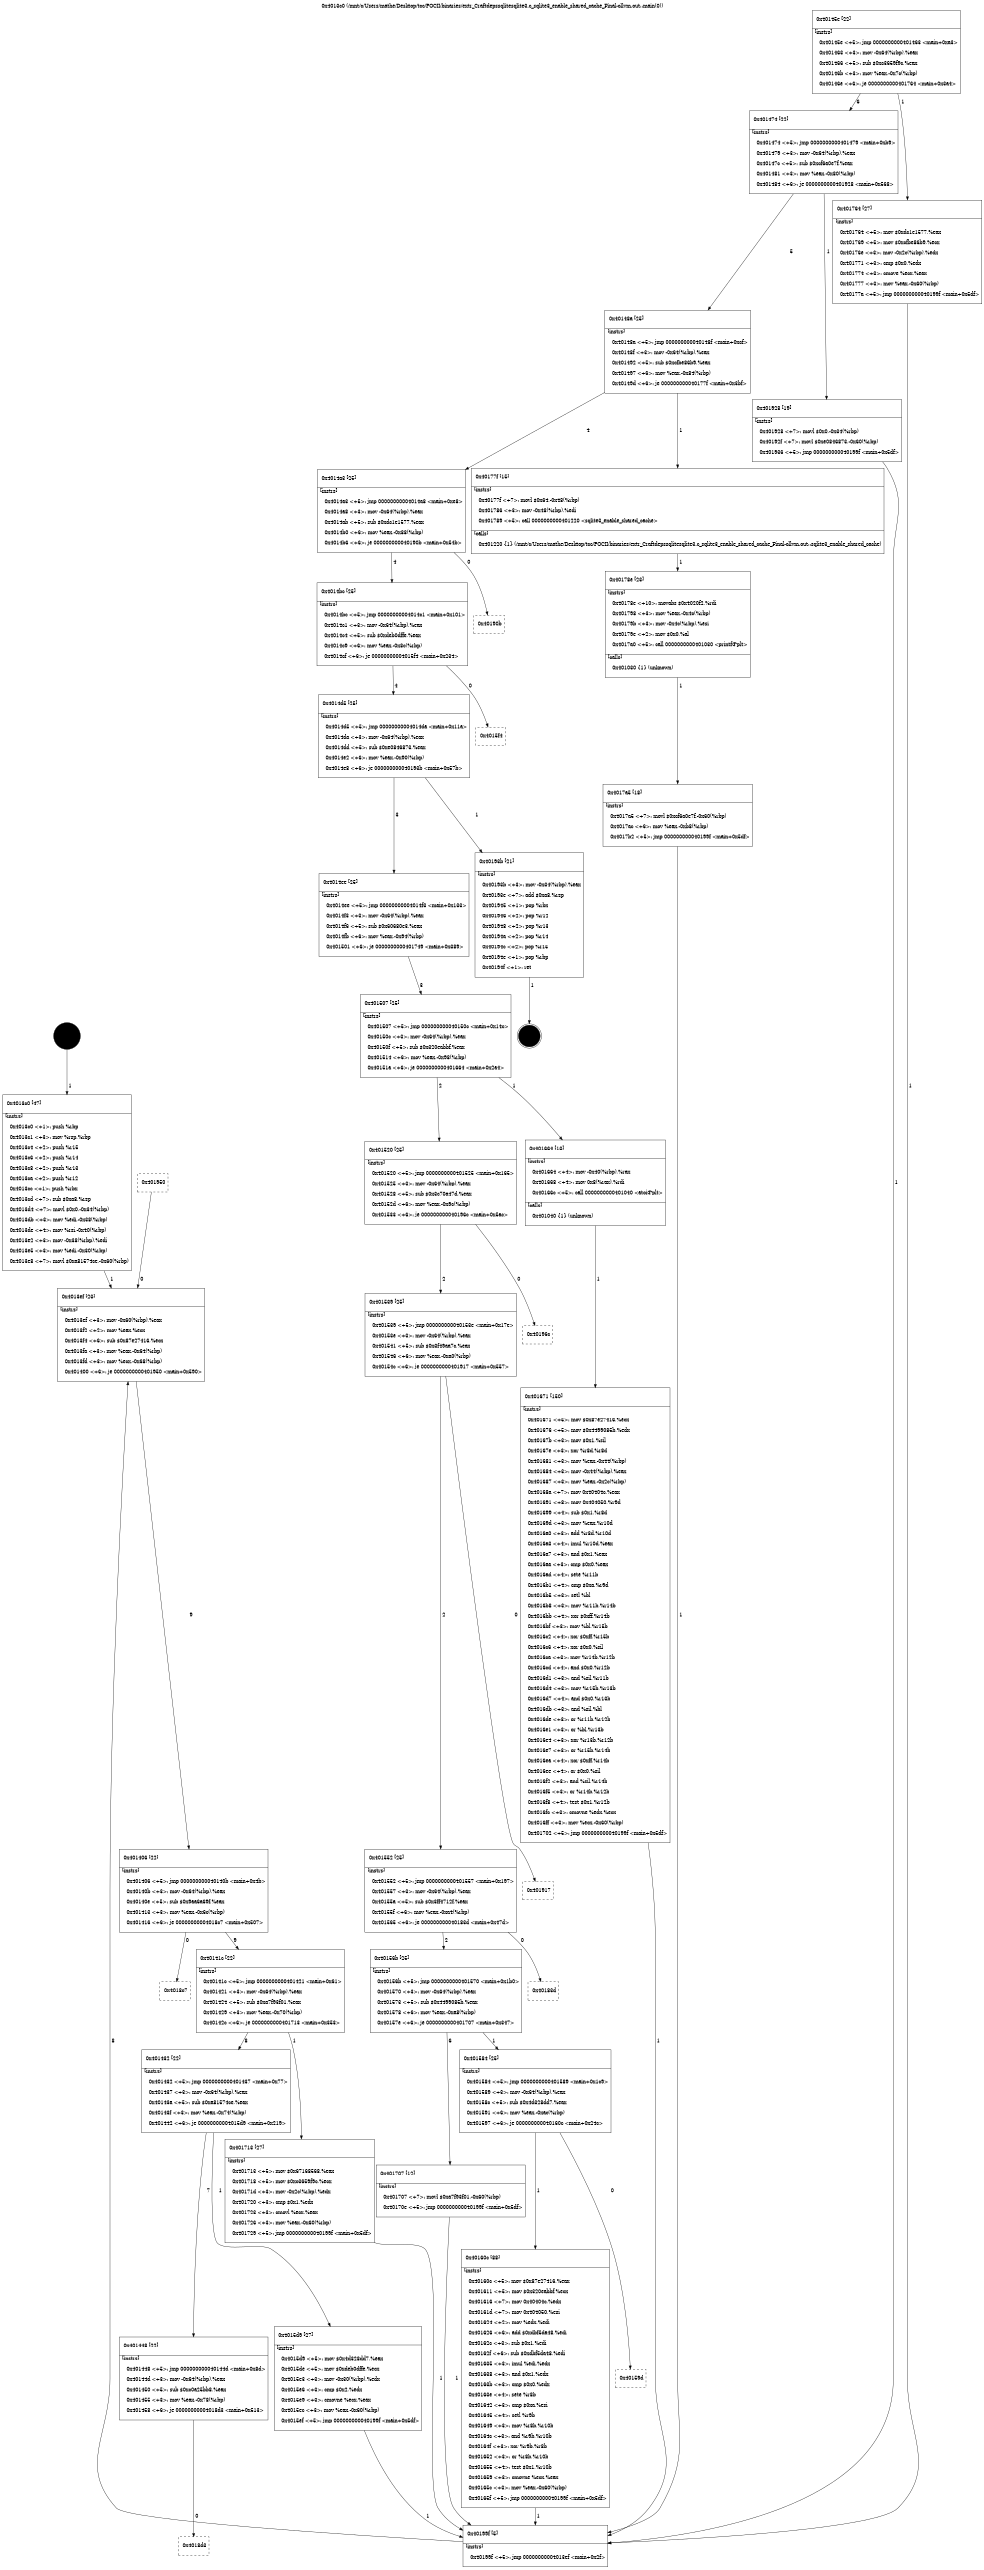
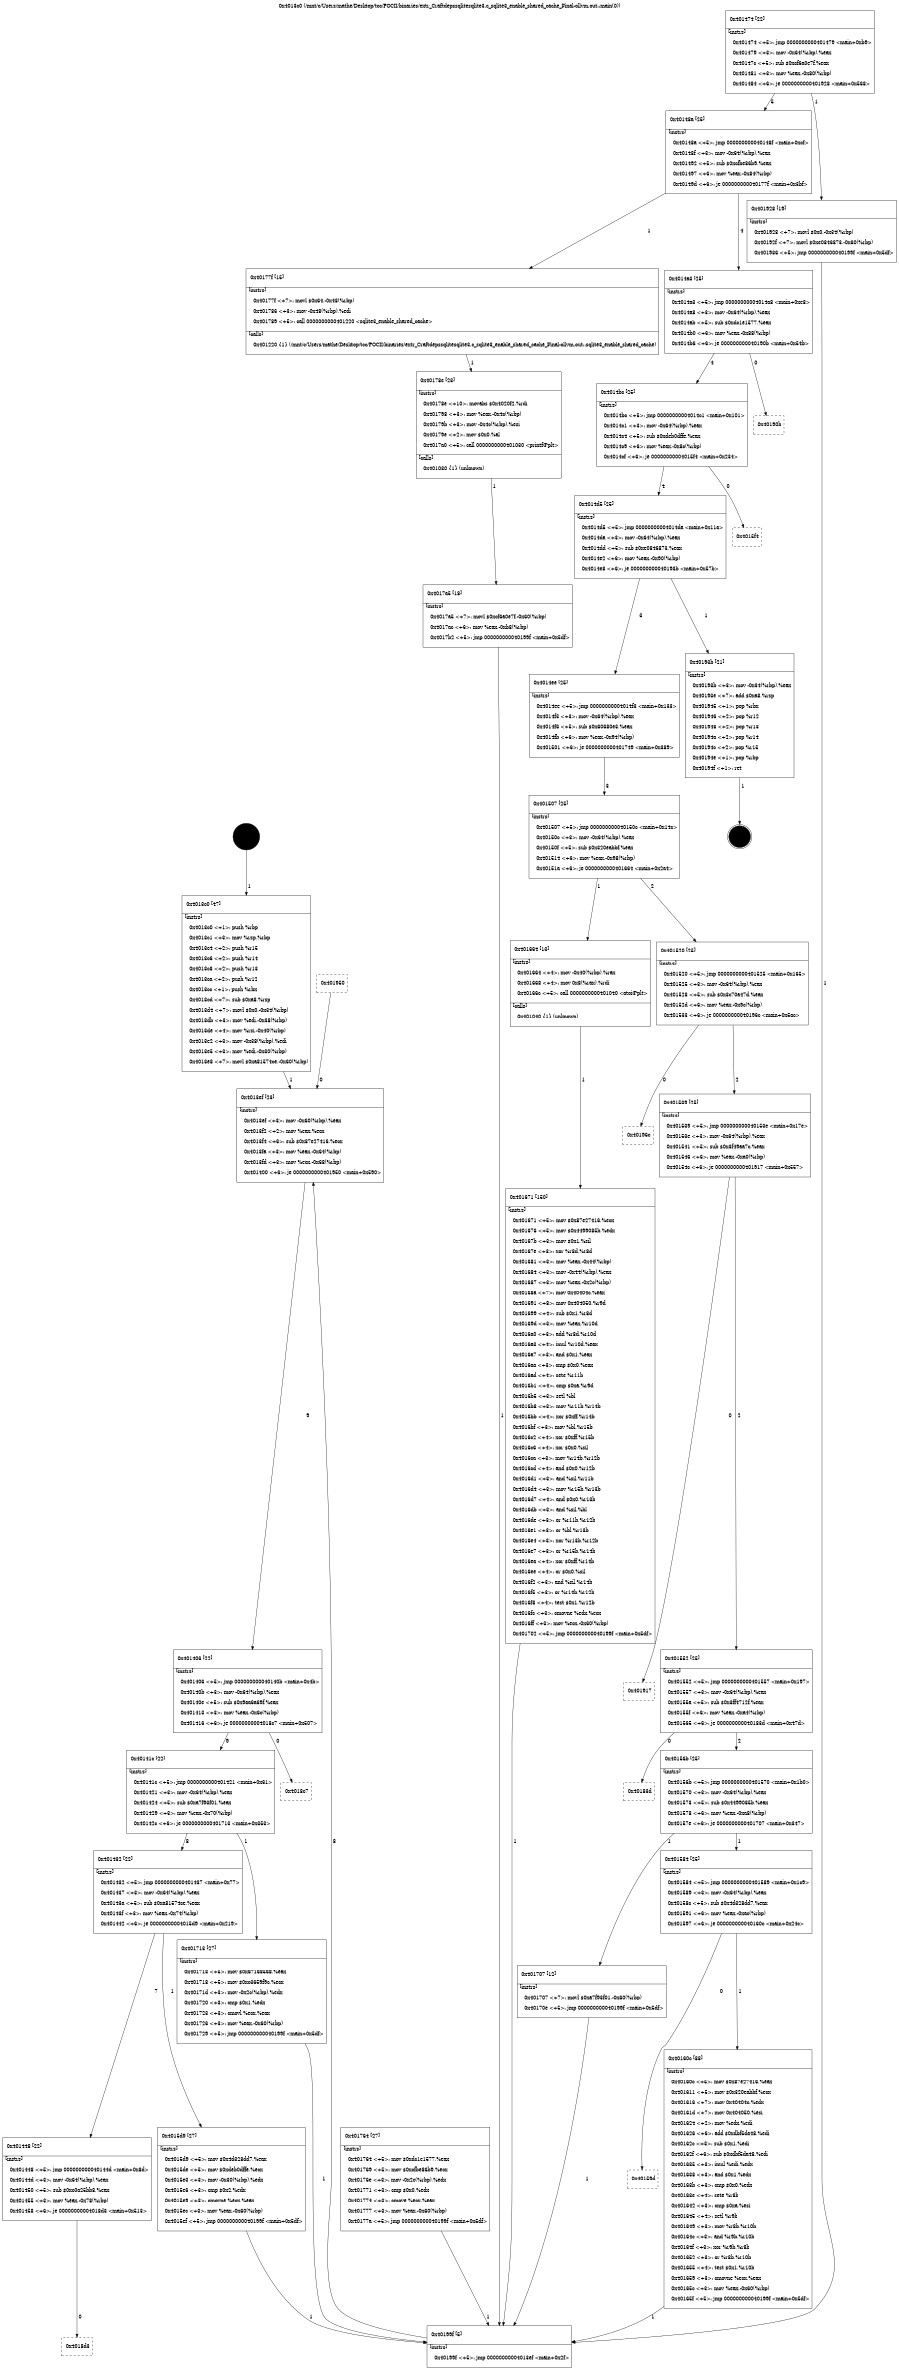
(886, 52) -> none
(449, 2041) -> (669, 1842)
